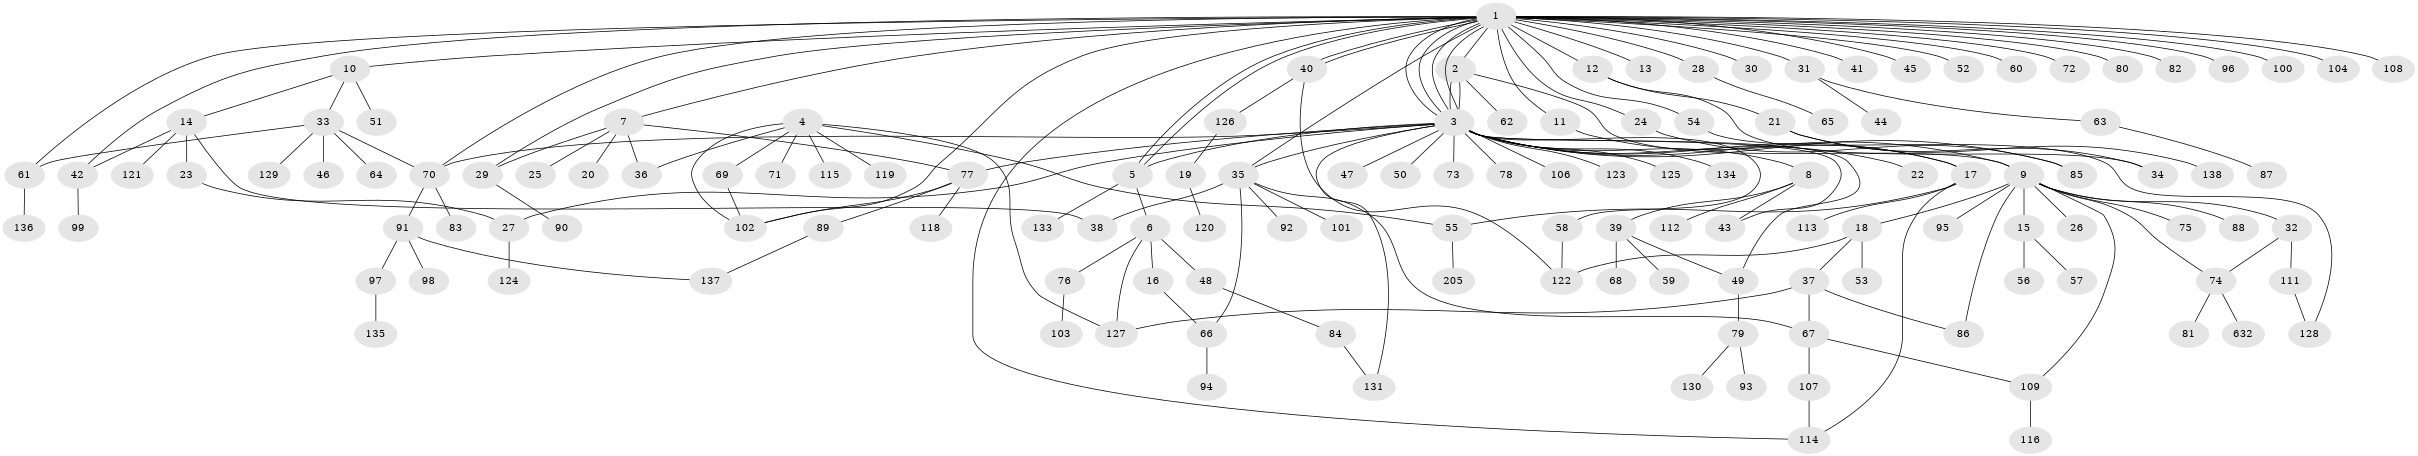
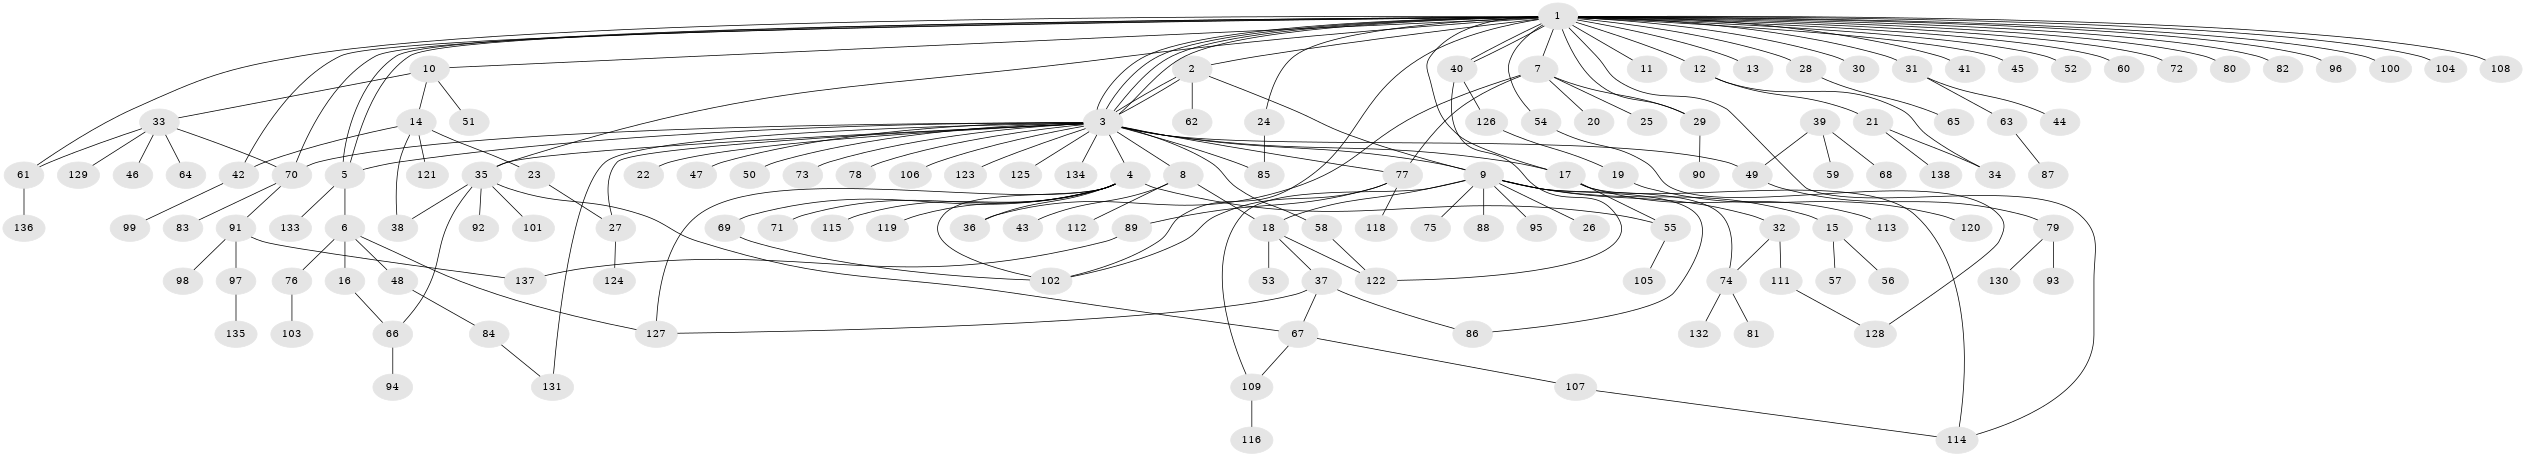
(1766, 147) -> (1432, 88)
(1830, 160) -> (1117, 149)
(1712, 201) -> (1218, 197)
(1454, 281) -> (1644, 281)
(2243, 334) -> (1699, 334)
